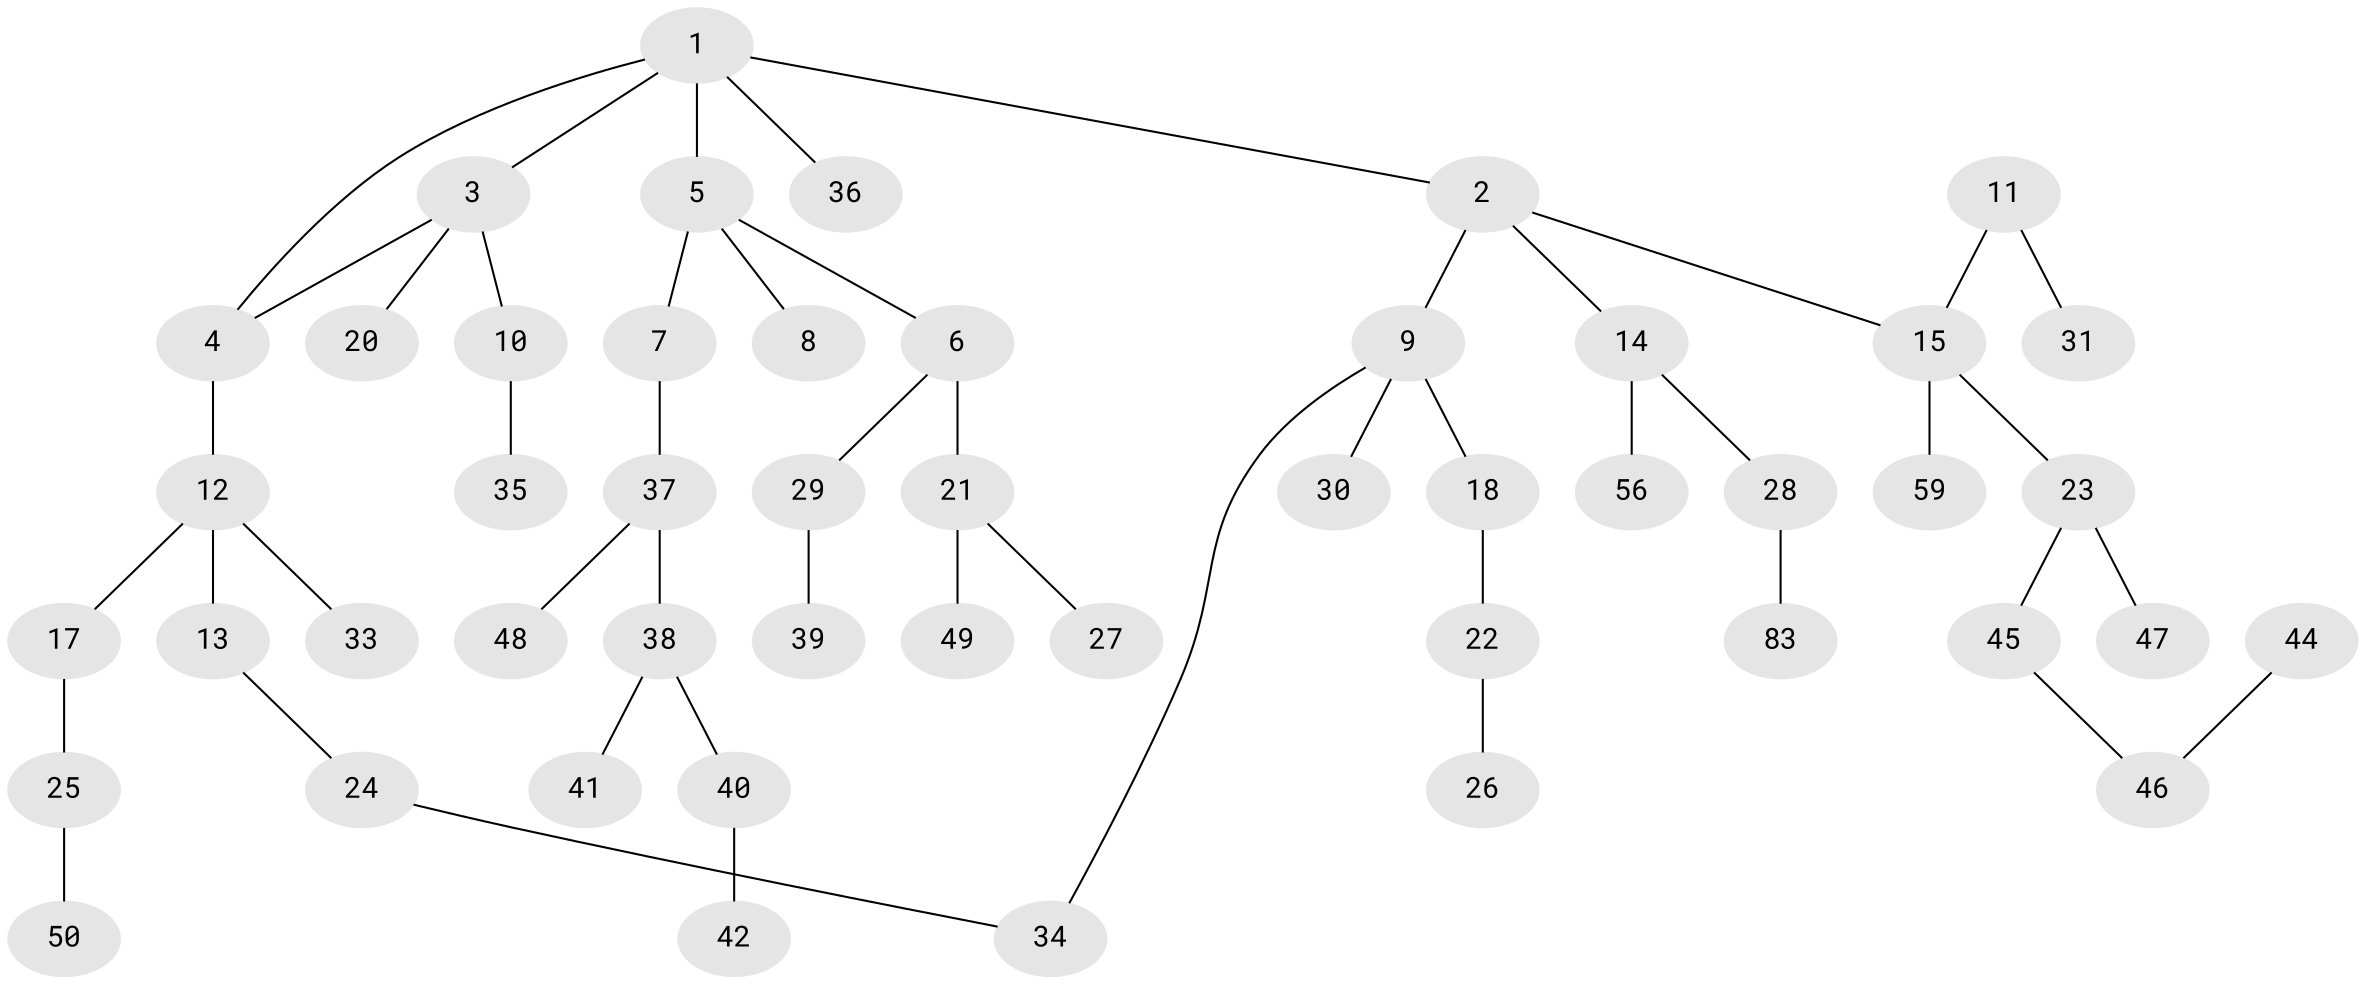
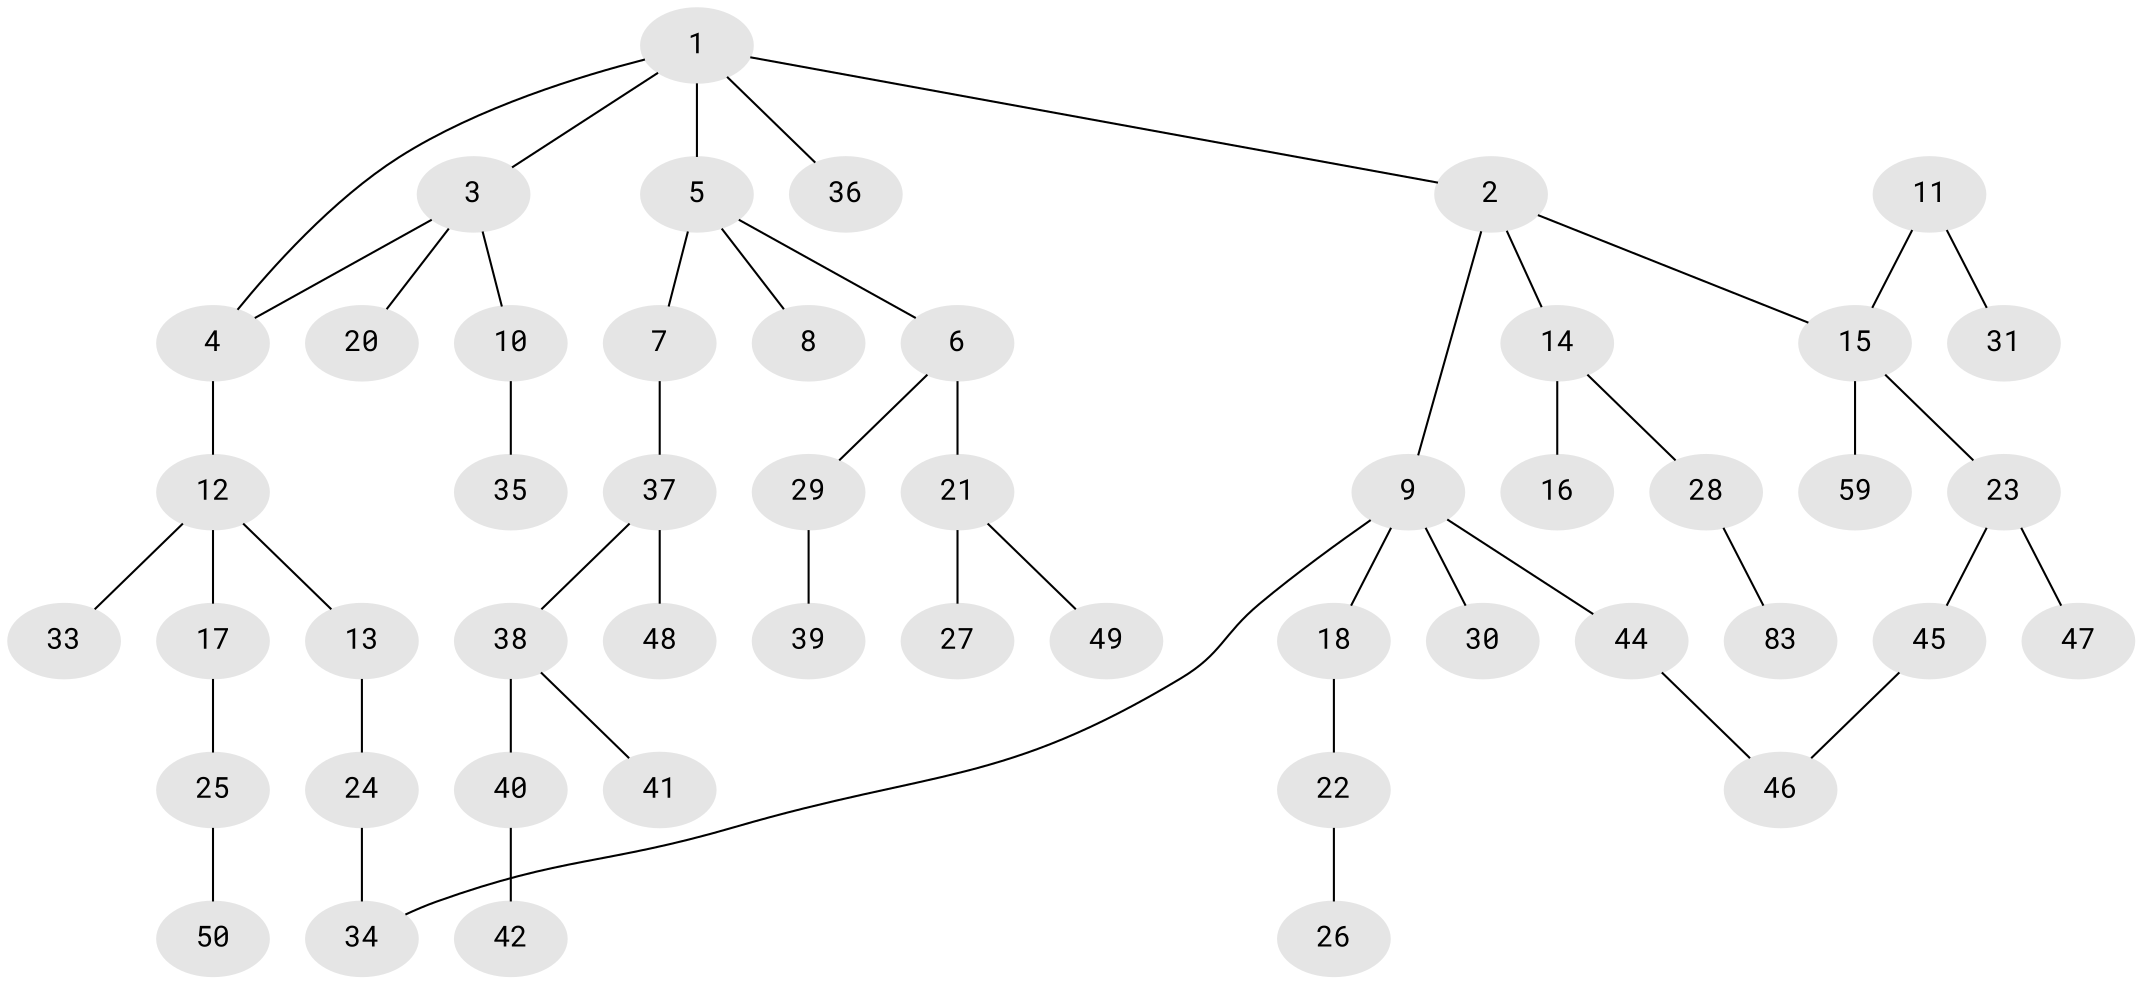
(1632, 492) -> (1557, 492)
none -> (1520, 567)
